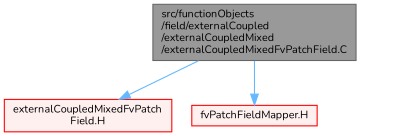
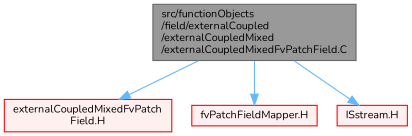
none -> (372, 116)
